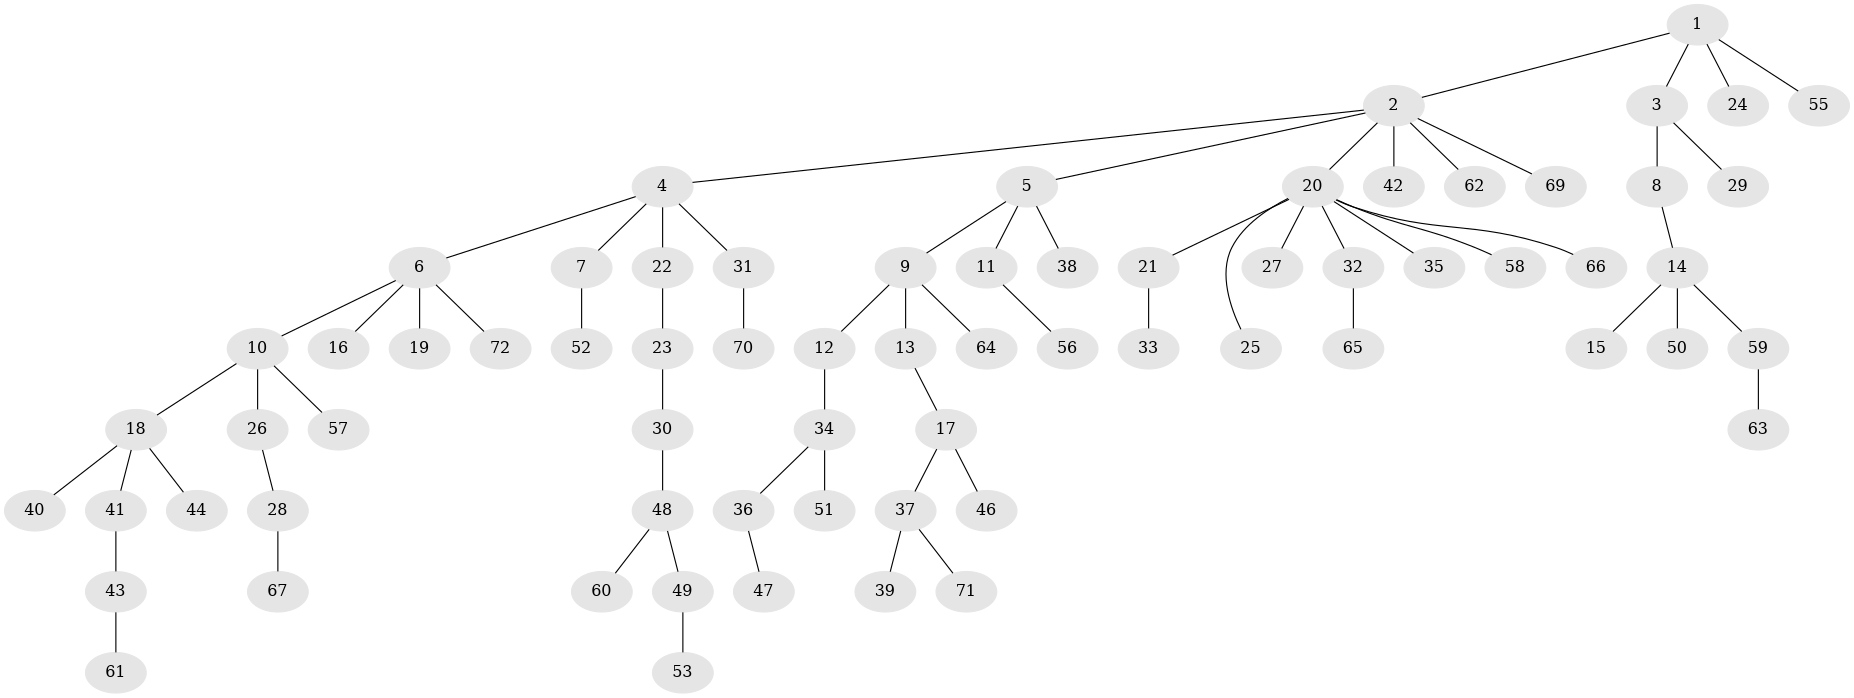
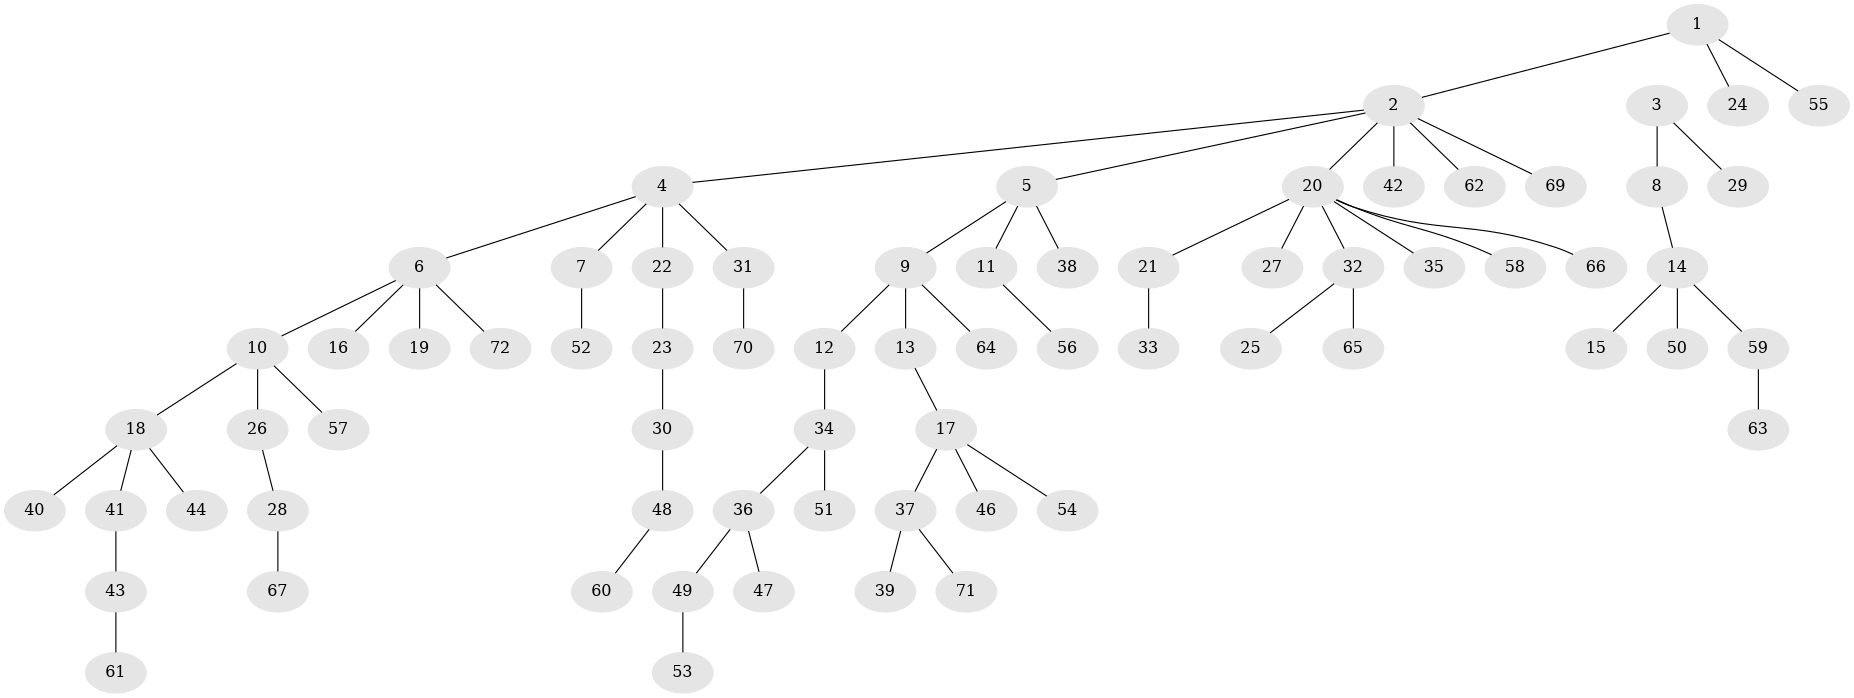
(1677, 65) -> none
(1230, 252) -> (1302, 308)
none -> (1068, 511)
(673, 551) -> (713, 551)
